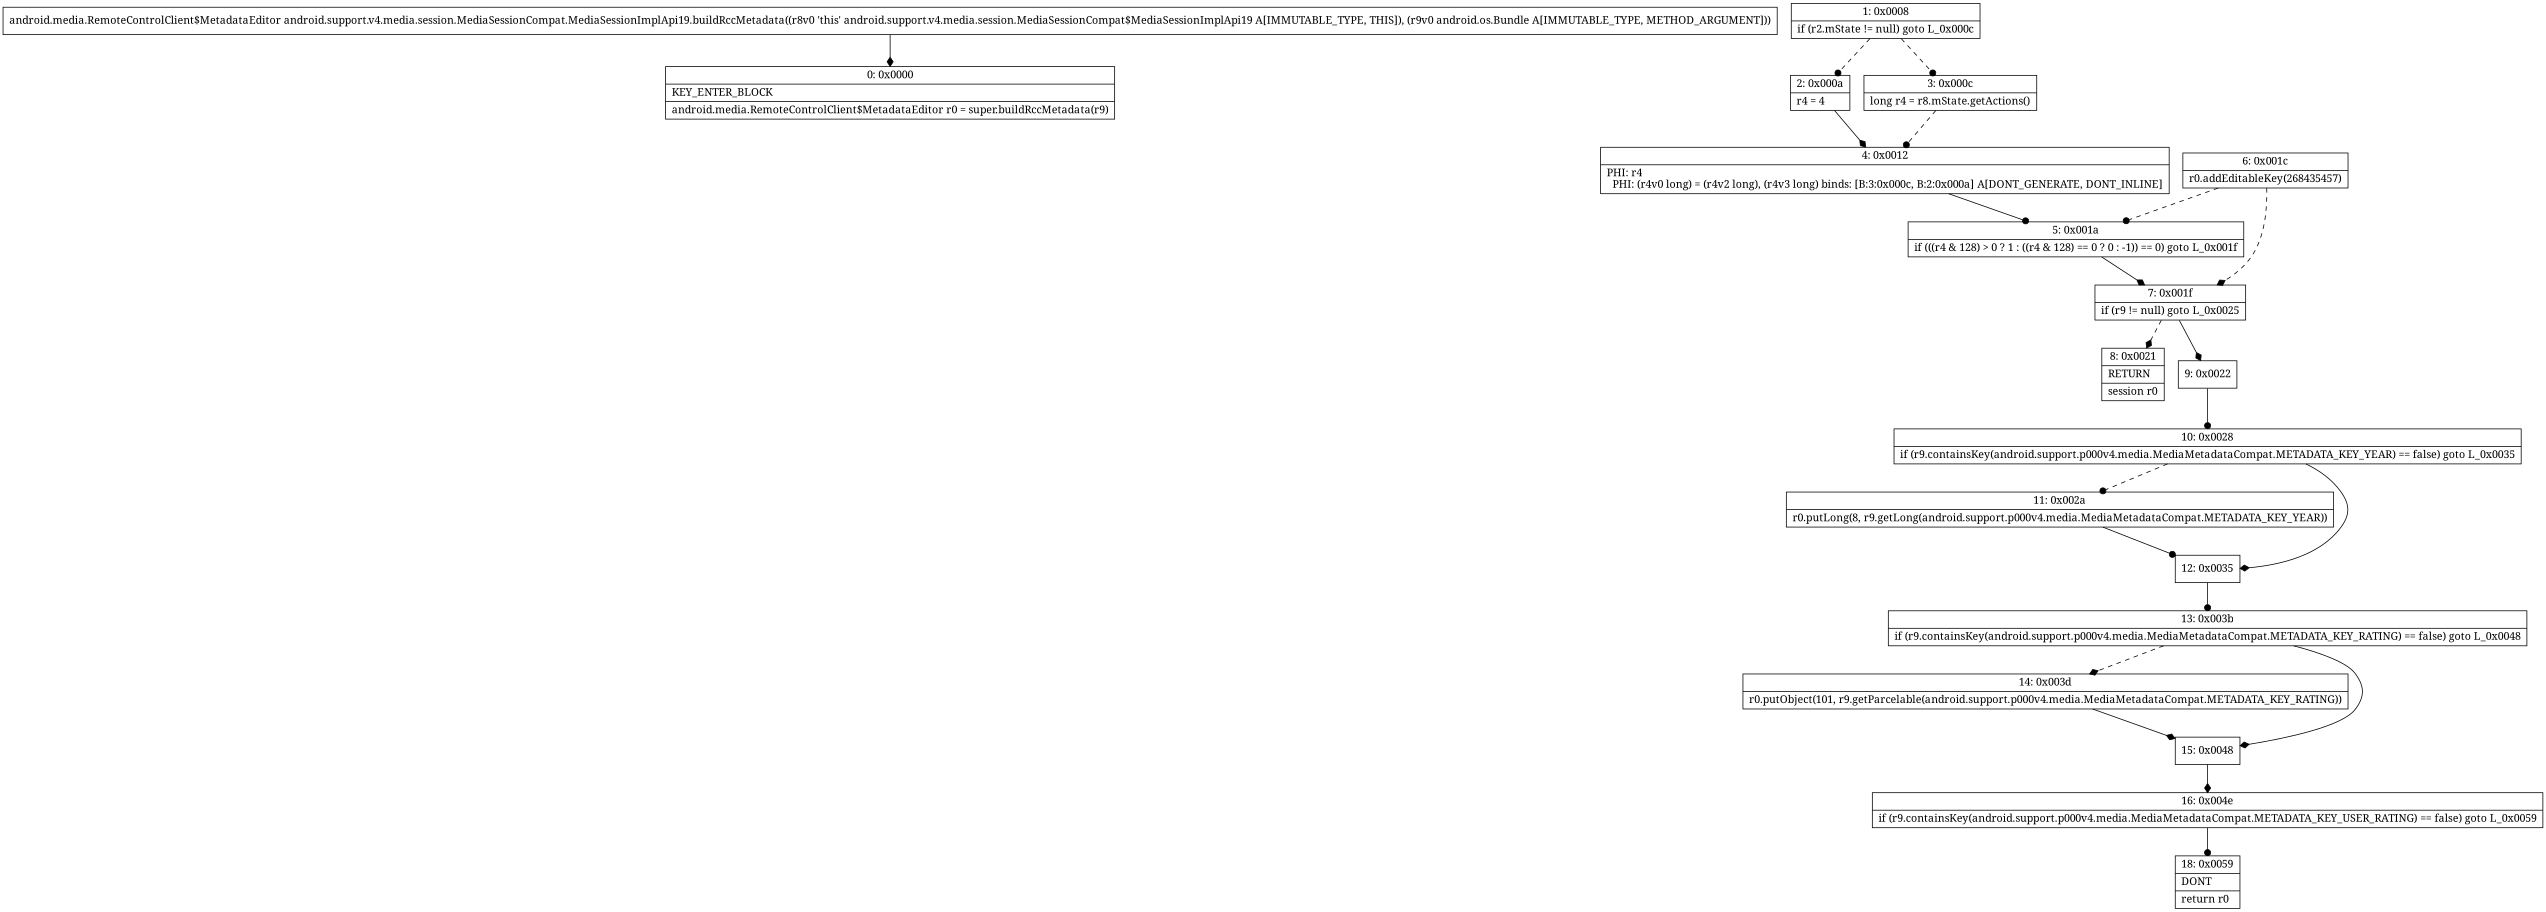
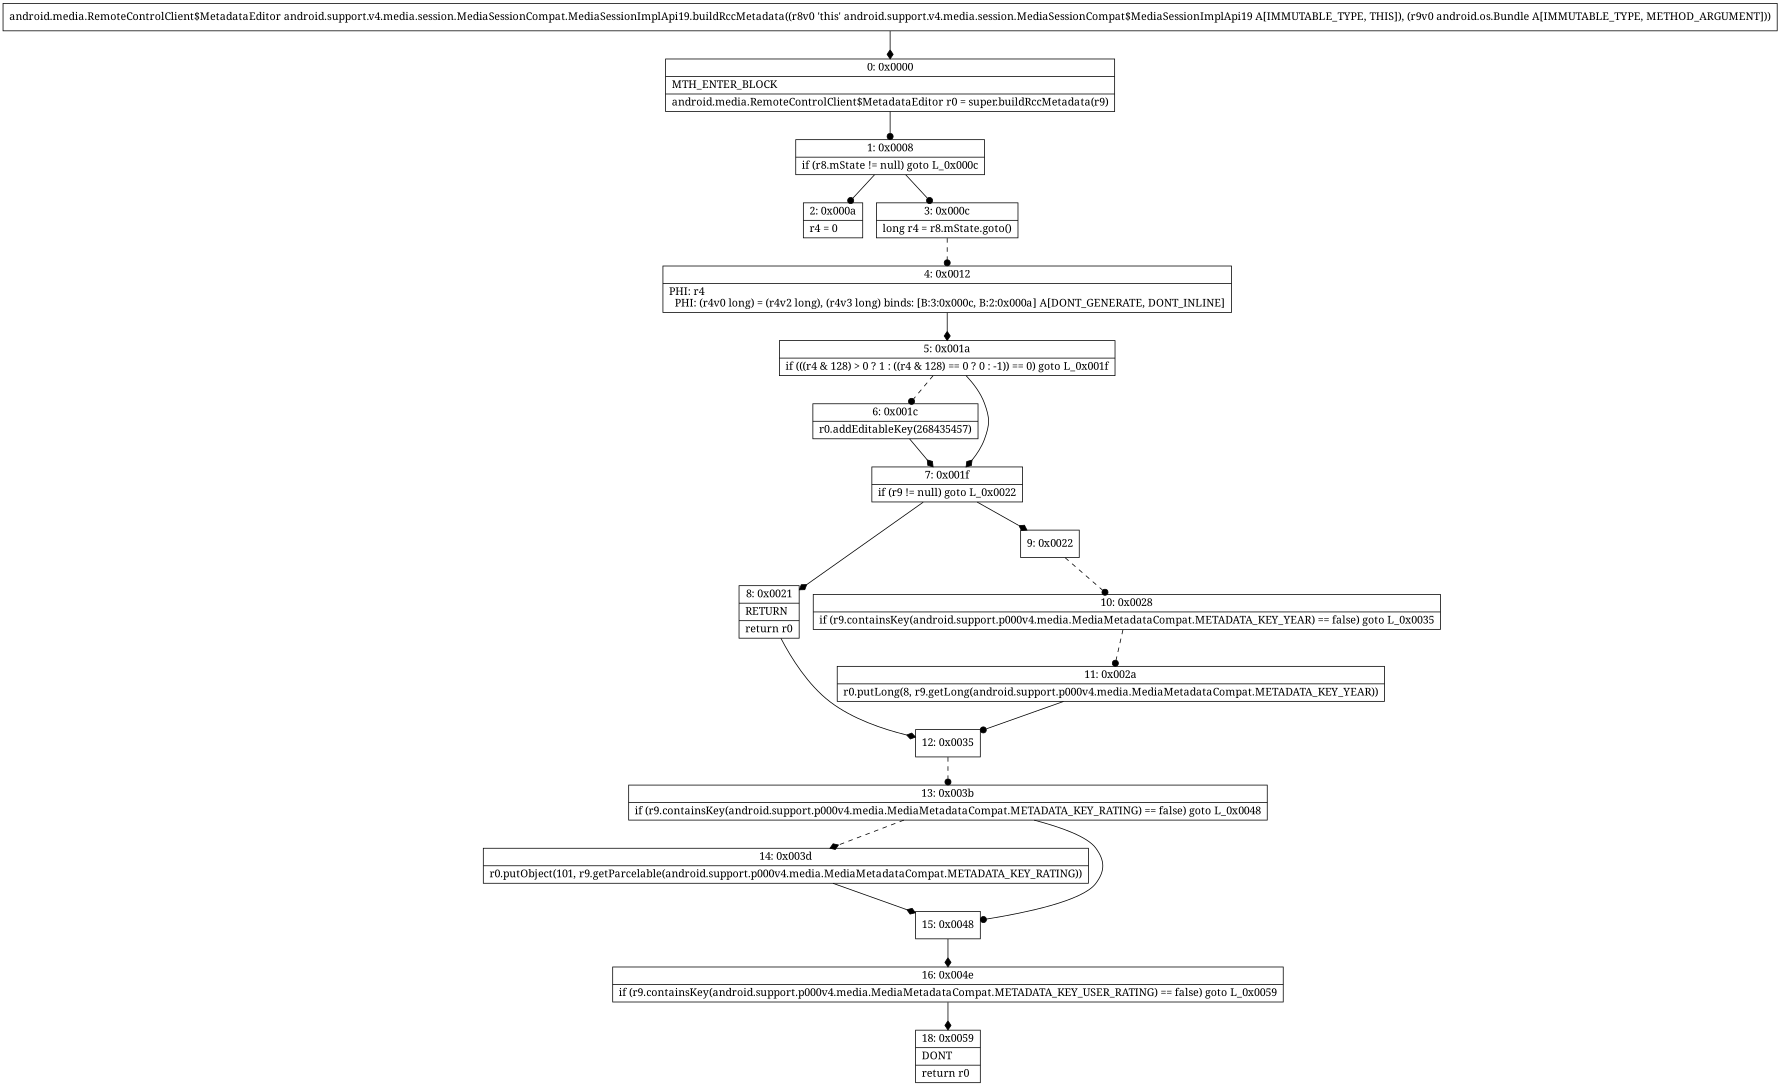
(1886, 29) -> (890, 166)
(1855, 55) -> (864, 186)
(1916, 55) -> (917, 186)
(722, 92) -> (725, 85)
(1811, 101) -> (824, 229)
(1950, 101) -> (947, 229)
none -> (890, 123)
(1847, 125) -> none
(2174, 204) -> (923, 387)
(1986, 207) -> (947, 322)
(2260, 241) -> (918, 449)
(2170, 311) -> (947, 493)
(2156, 330) -> (865, 543)
(2133, 392) -> (769, 629)
(2208, 405) -> (1084, 574)
(2335, 534) -> (831, 703)
(2208, 594) -> (948, 768)
(2353, 711) -> (1092, 887)
(2208, 839) -> (948, 1011)
